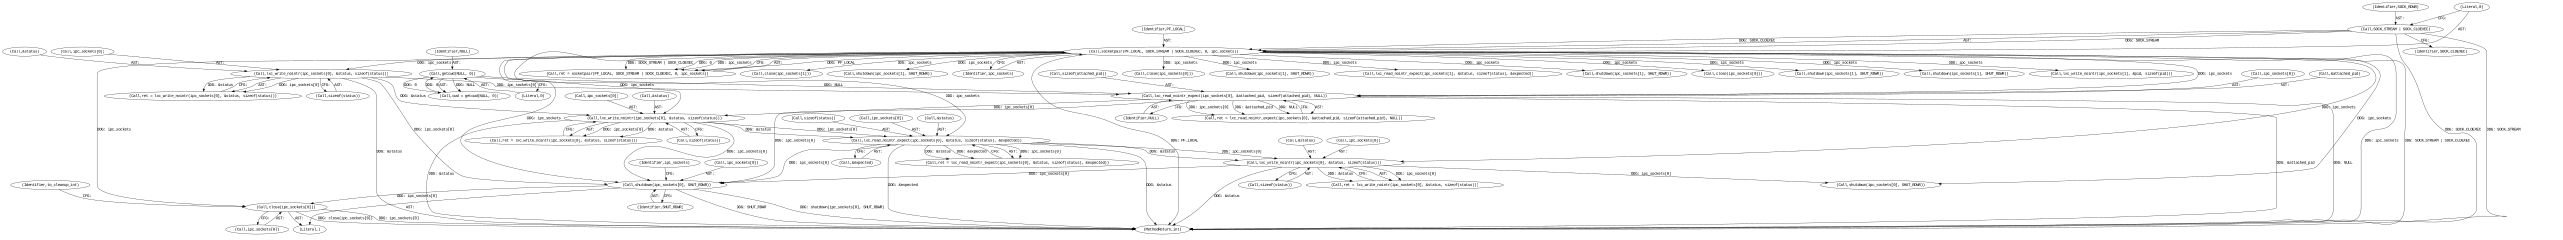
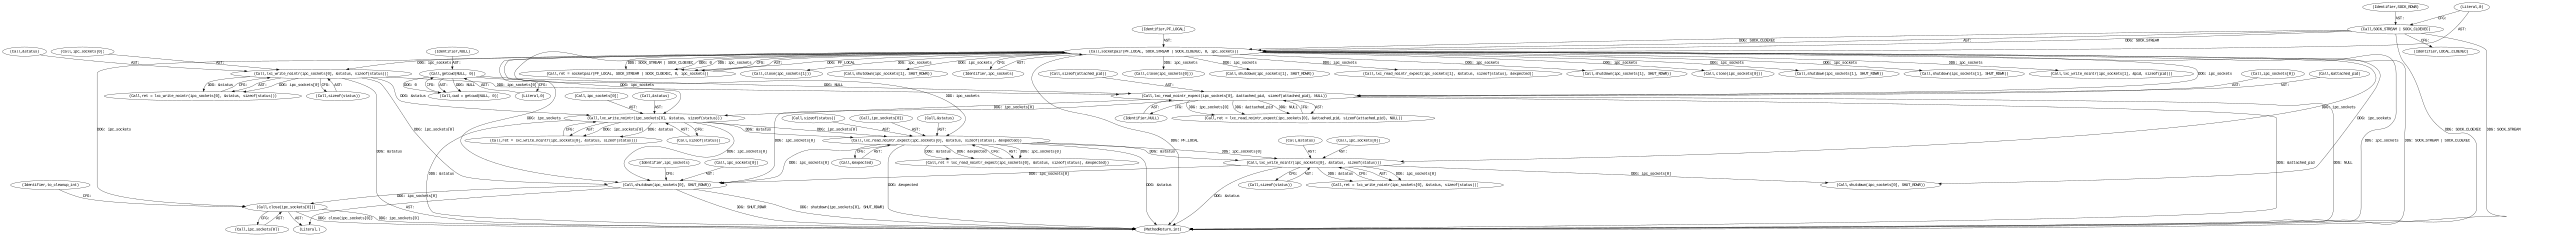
(2441, 52) -> (2441, 52)
(432, 85) -> (432, 85)
(660, 207) -> none
